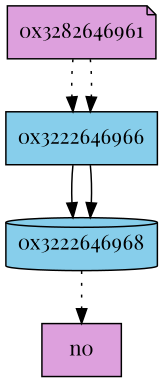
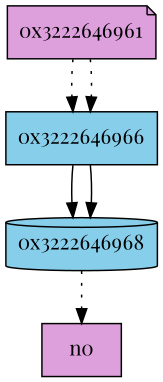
(82, 32) -> (82, 32)
